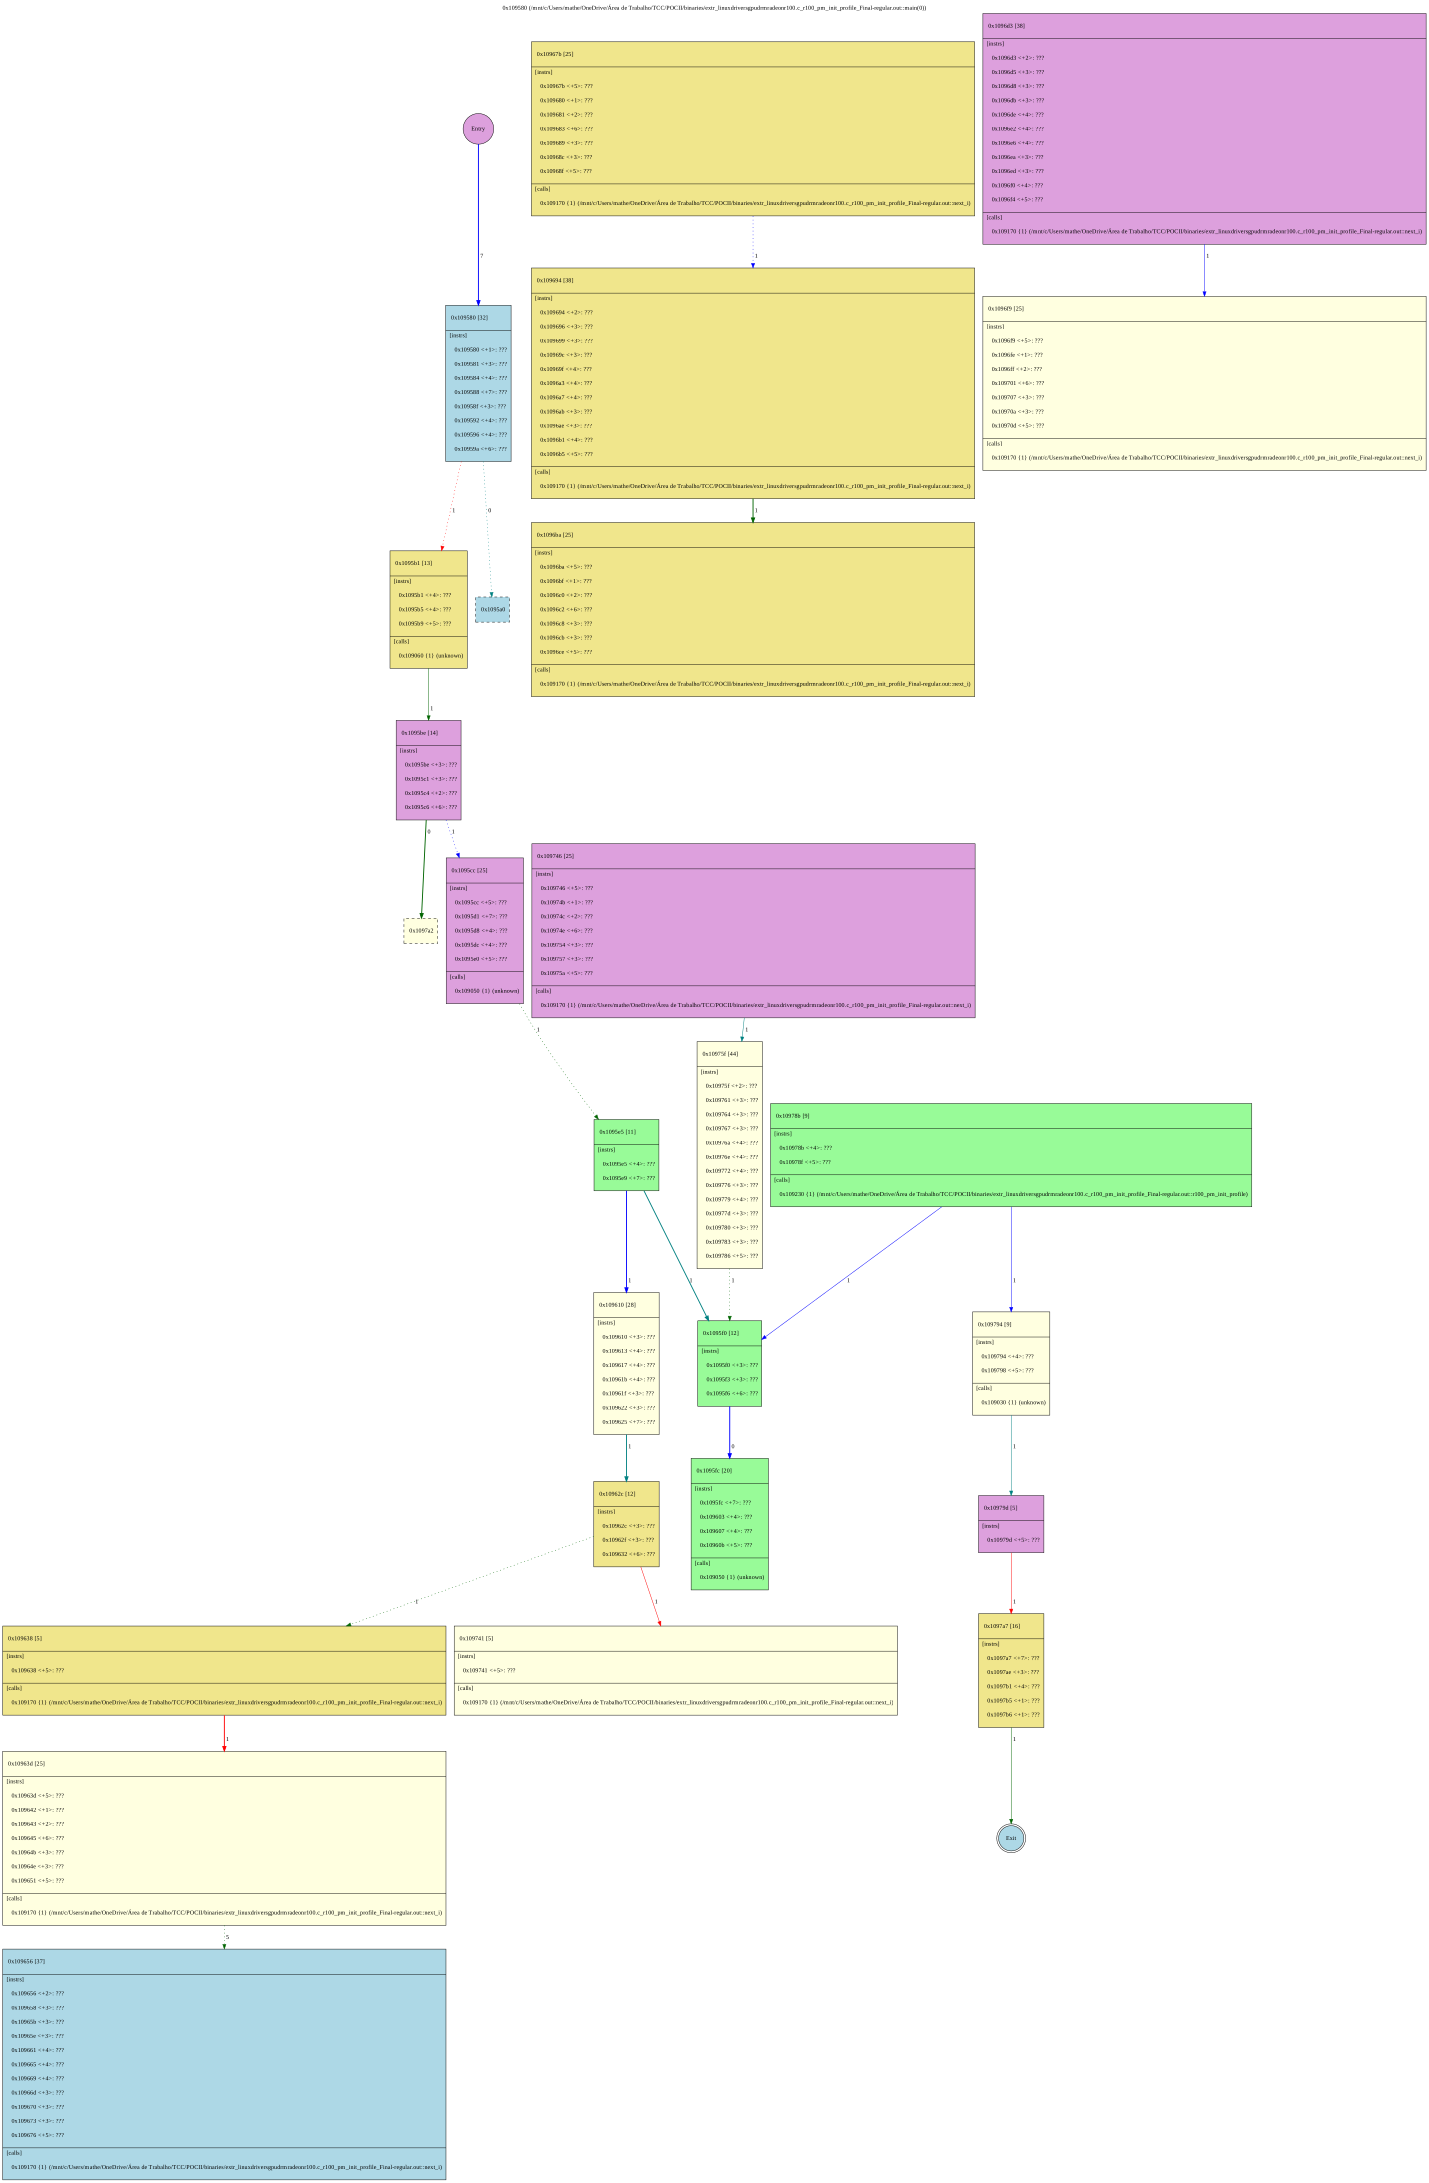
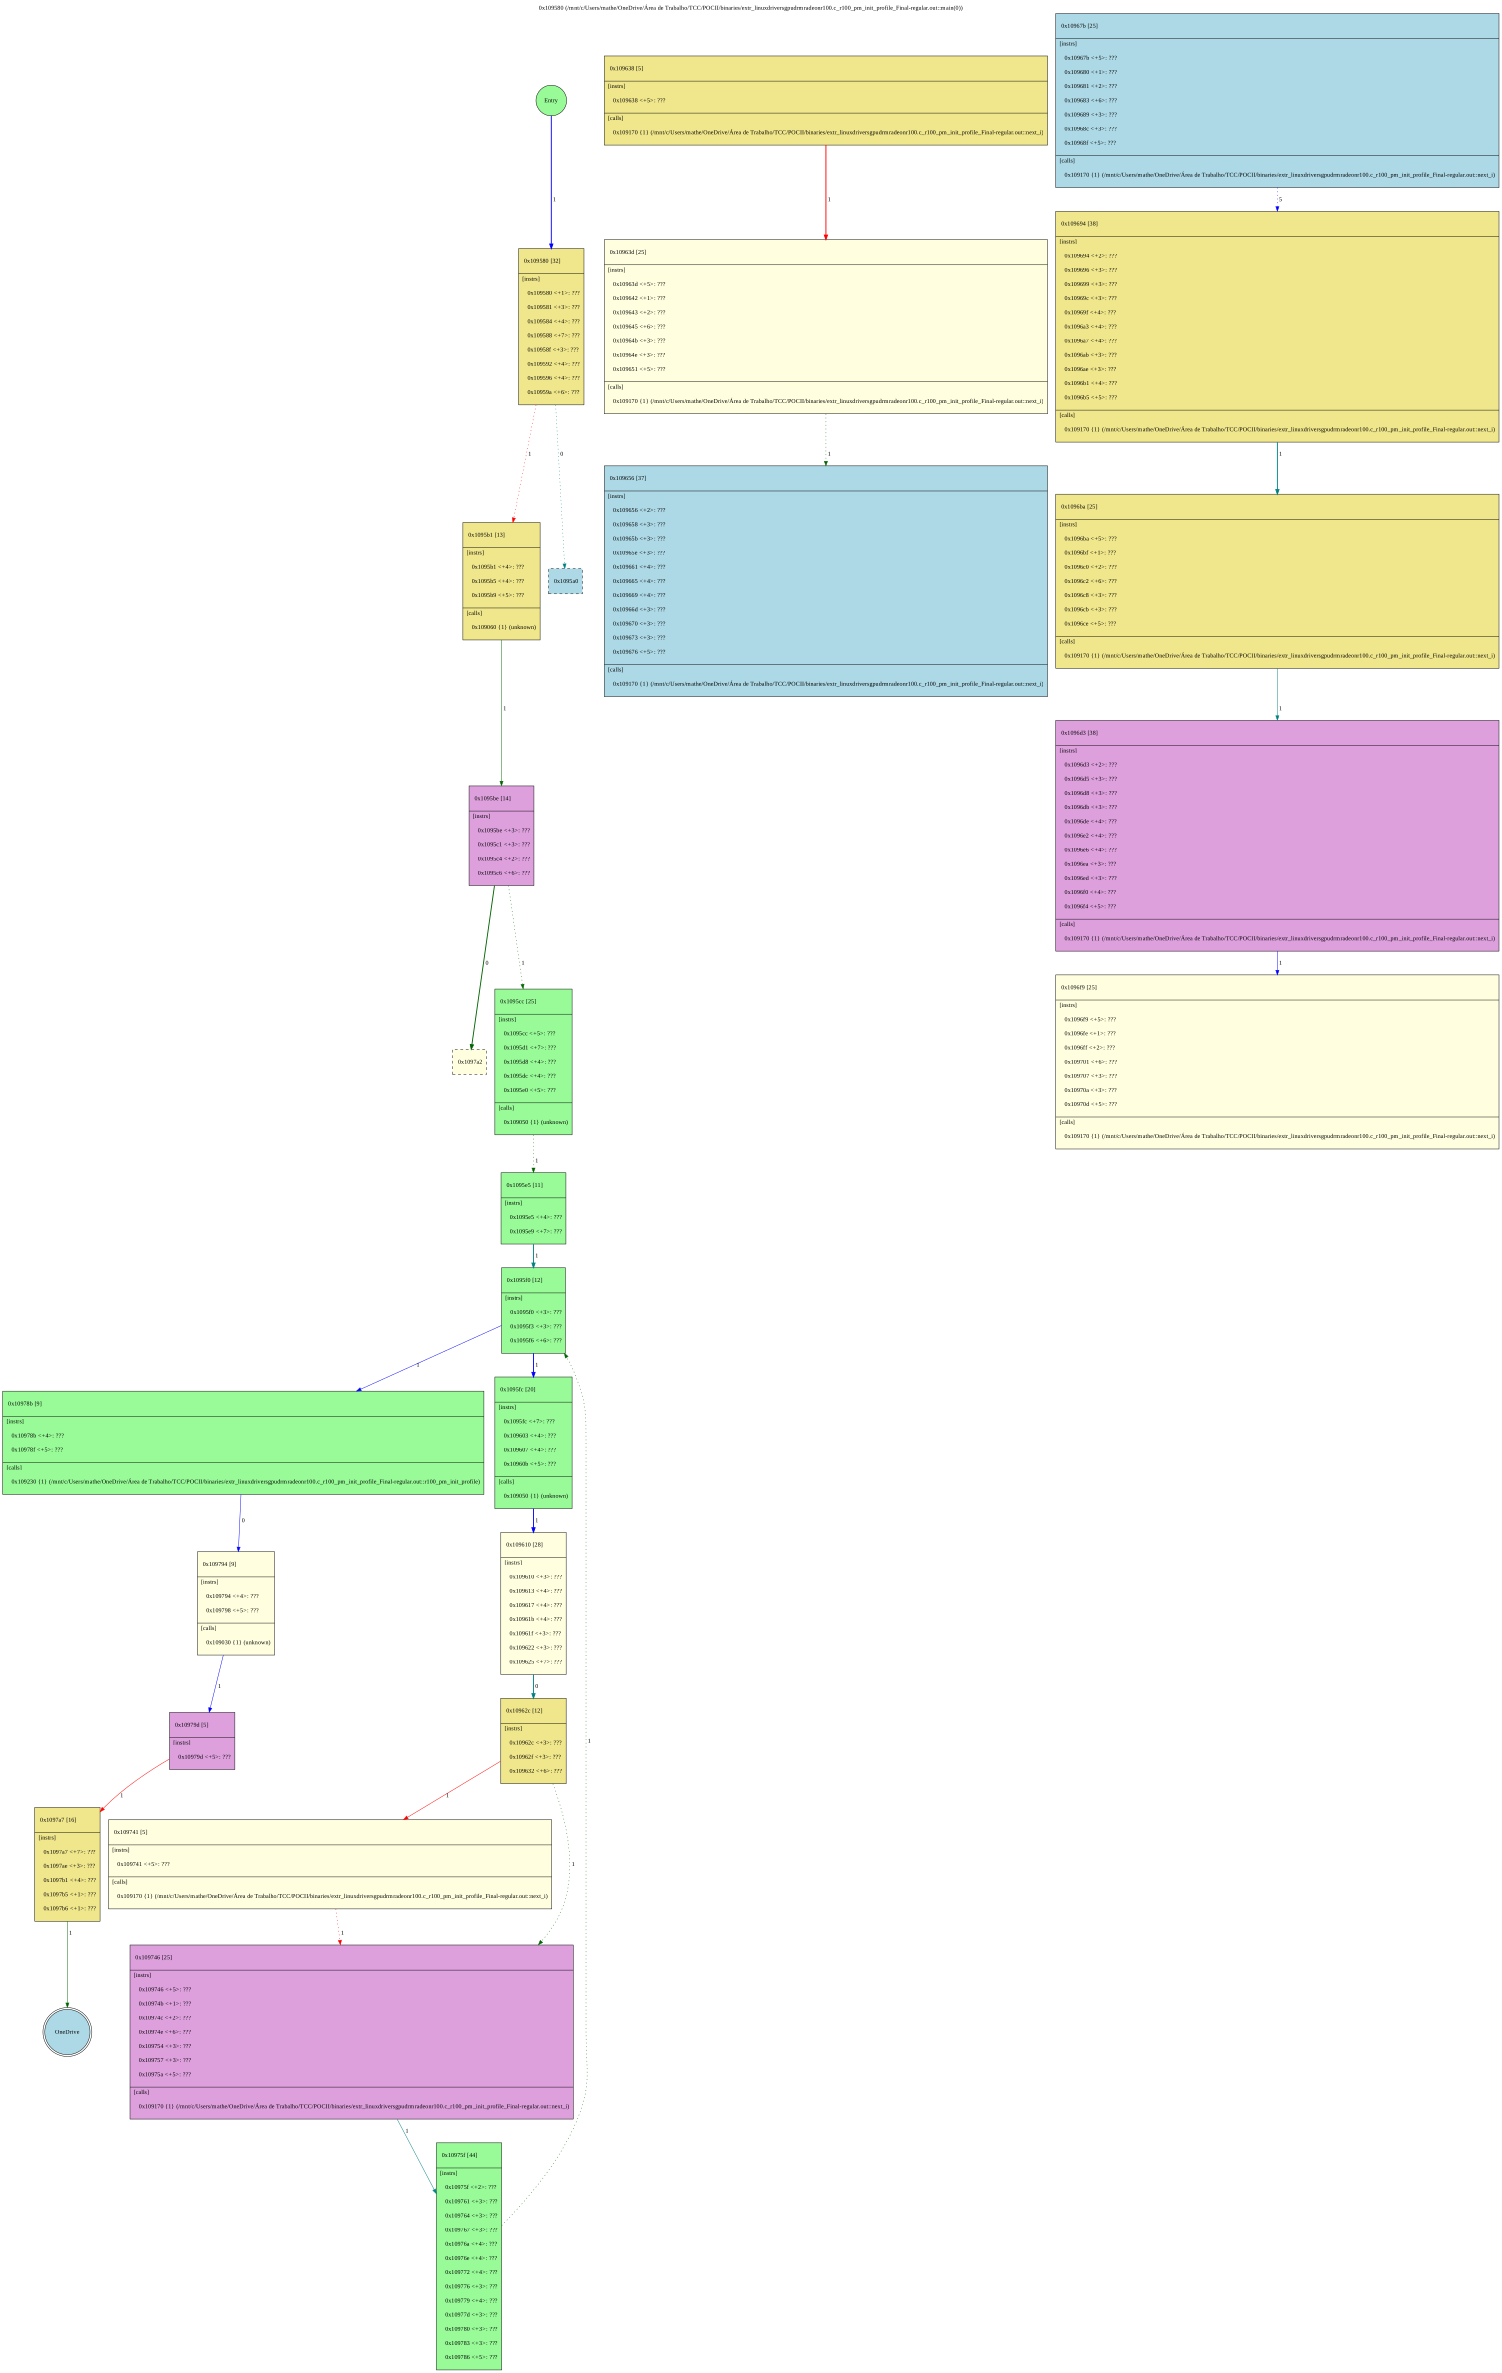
(478, 129) -> (551, 101)
(753, 129) -> (1277, 101)
(481, 256) -> (554, 199)
(756, 256) -> (1280, 199)
(478, 383) -> (551, 327)
(753, 508) -> (1277, 466)
none -> (1277, 692)
(452, 837) -> (516, 935)
(485, 931) -> (533, 1062)
(730, 1155) -> (469, 2256)
(626, 1239) -> (533, 1518)
(854, 1272) -> (431, 1357)
(1014, 1281) -> (243, 1520)
(629, 1446) -> (536, 1686)
(732, 1446) -> (536, 1365)
(1011, 1453) -> (217, 1681)
(472, 1580) -> (570, 1865)
(1011, 1838) -> (67, 2032)
none -> (338, 1925)
(227, 1937) -> (828, 454)
